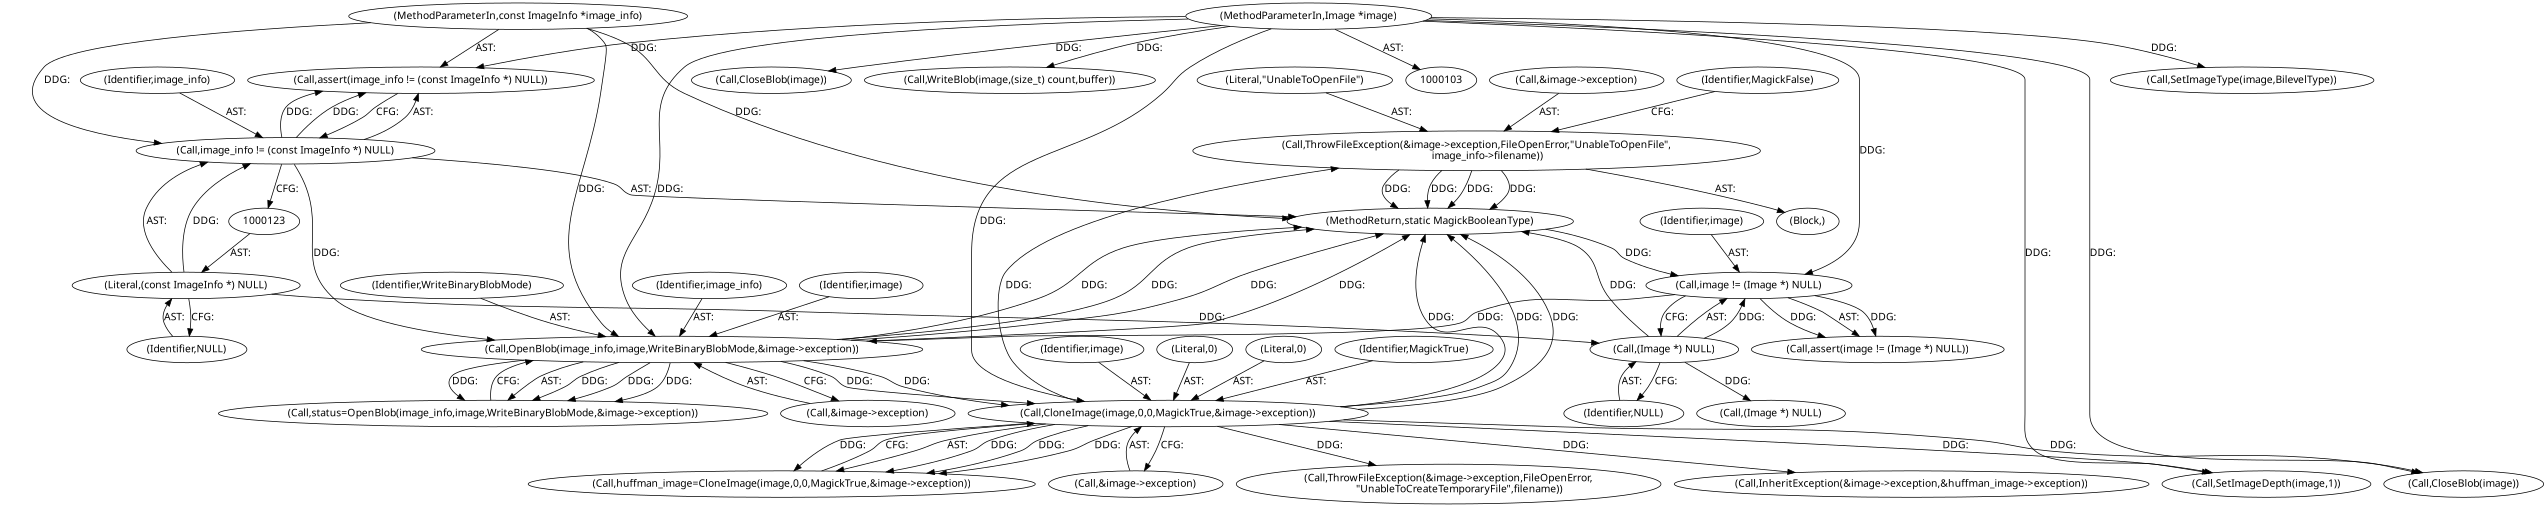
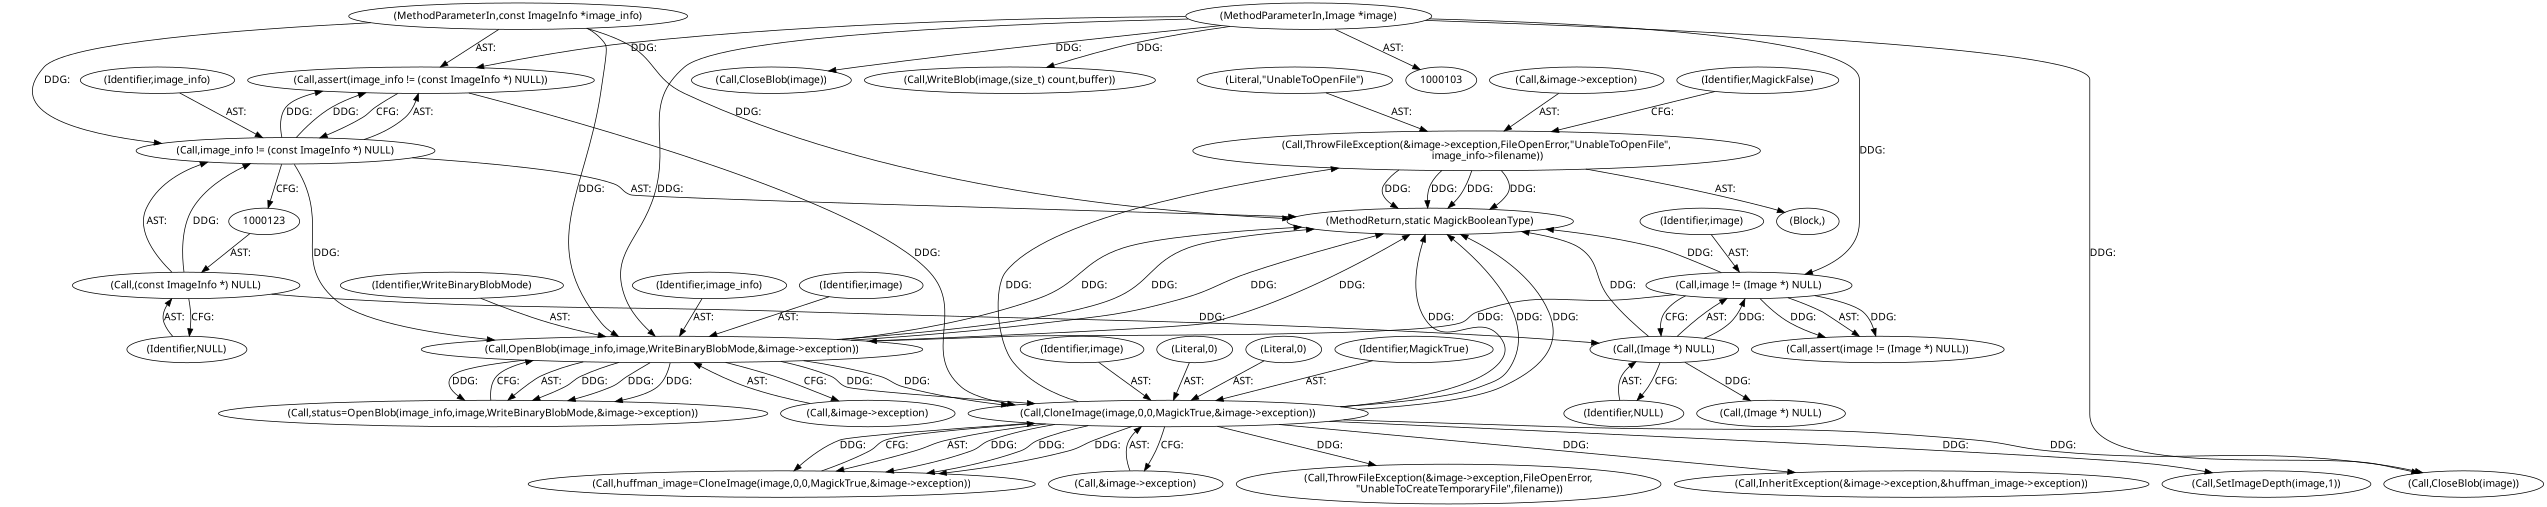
(1997, 67) -> none
(2242, 80) -> none
(1006, 177) -> (789, 194)
(1610, 247) -> (1640, 244)
(186, 285) -> (186, 285)
